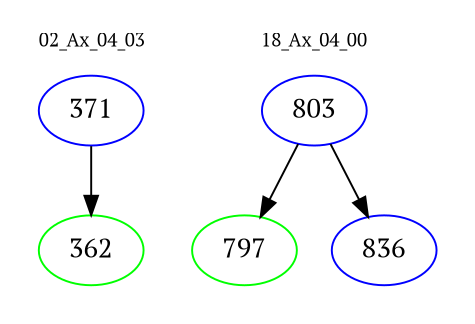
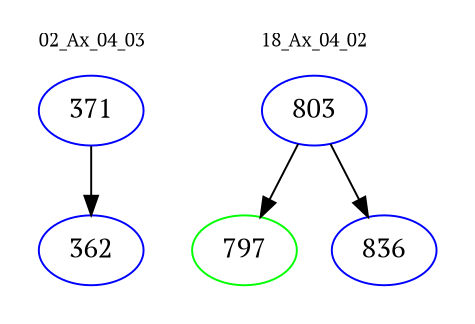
(314, 42) -> (314, 42)
(91, 250) -> (91, 250)
